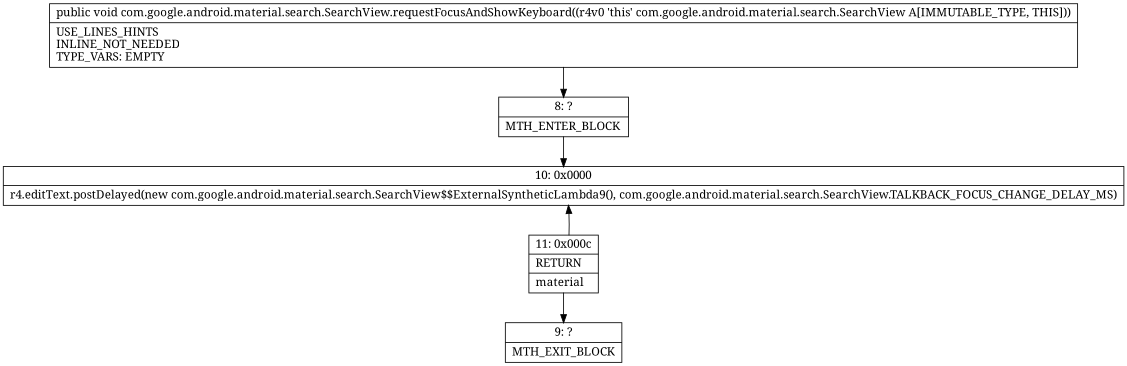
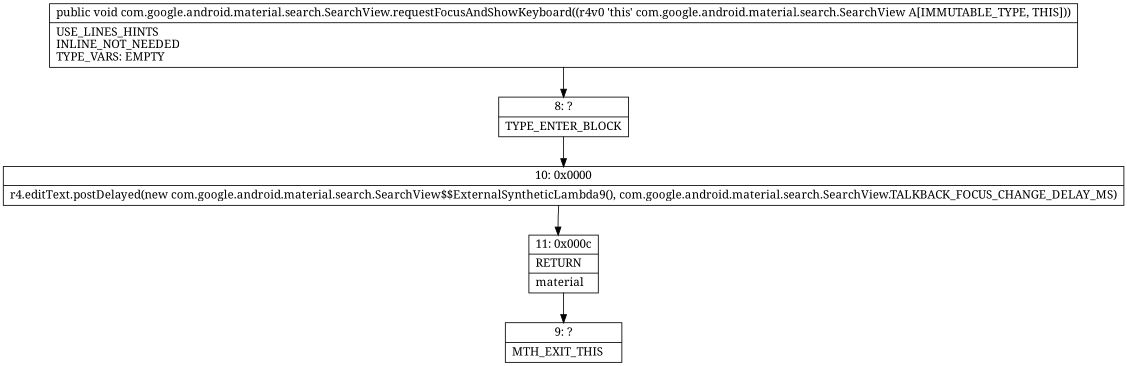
(563, 126) -> (564, 126)
(569, 225) -> (558, 216)
(564, 352) -> (558, 352)
